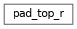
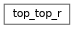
(39, 14) -> (37, 14)
